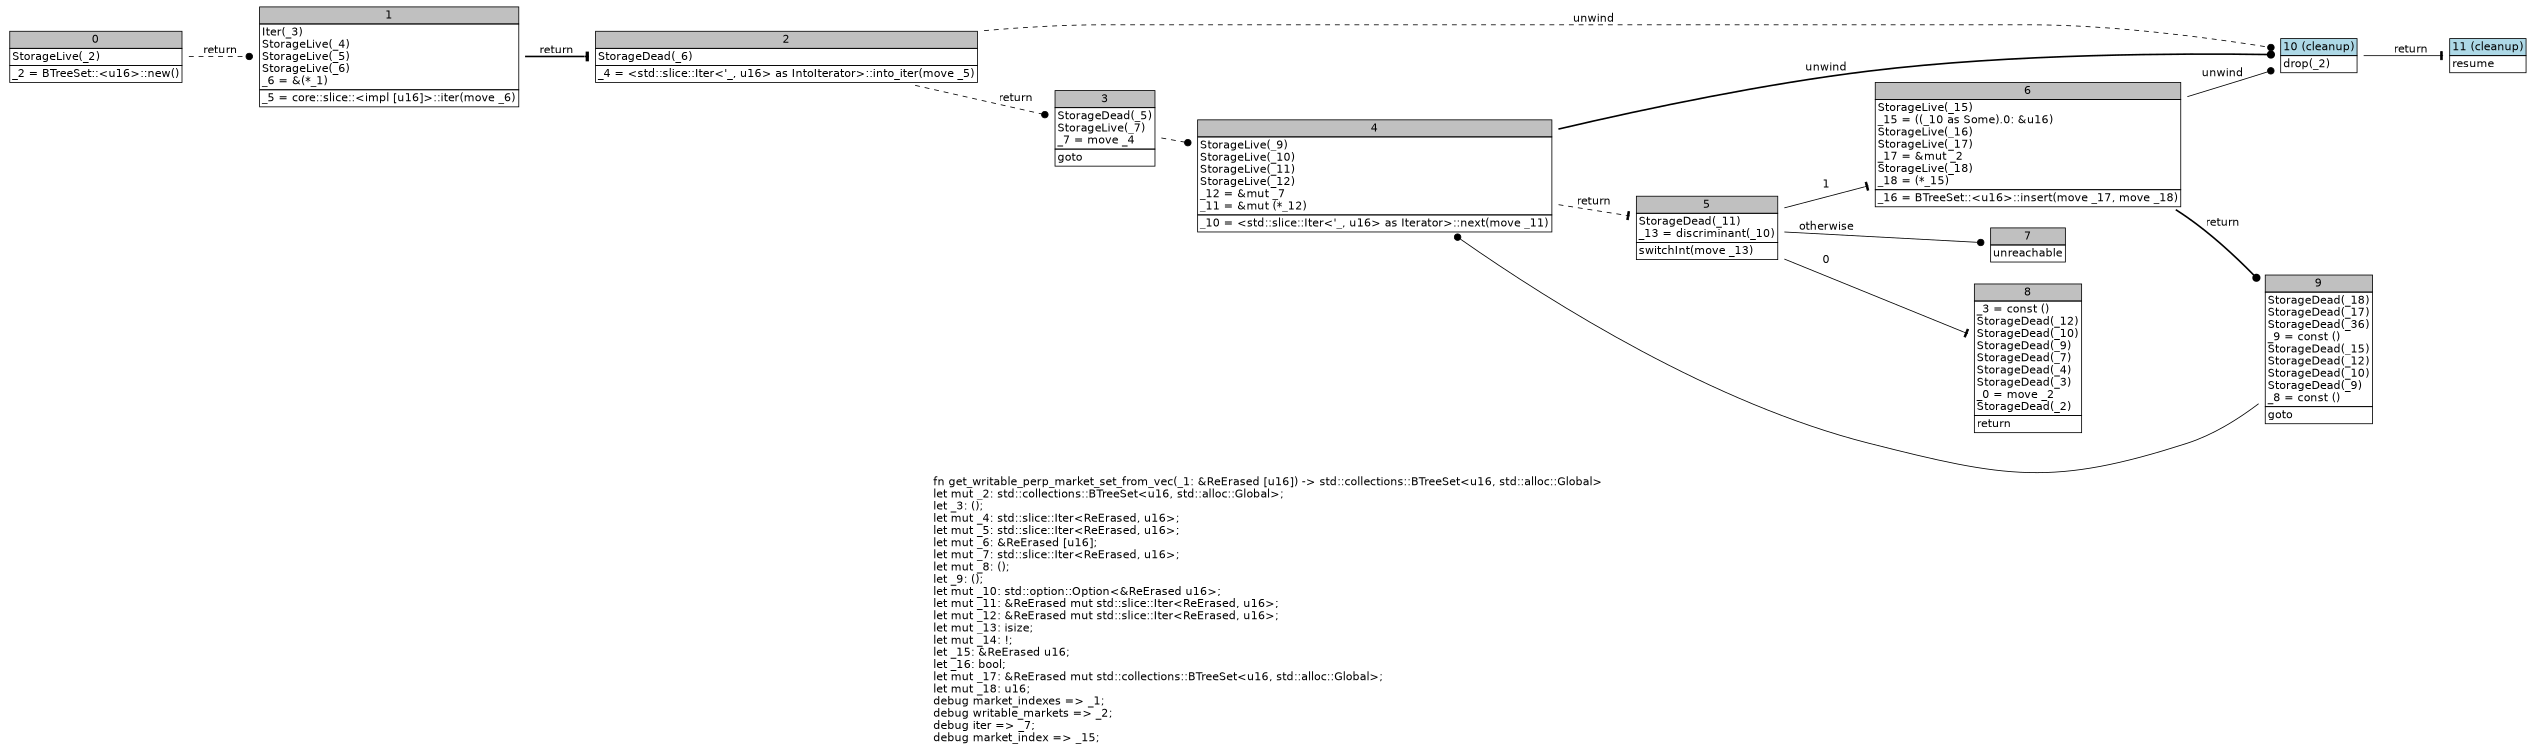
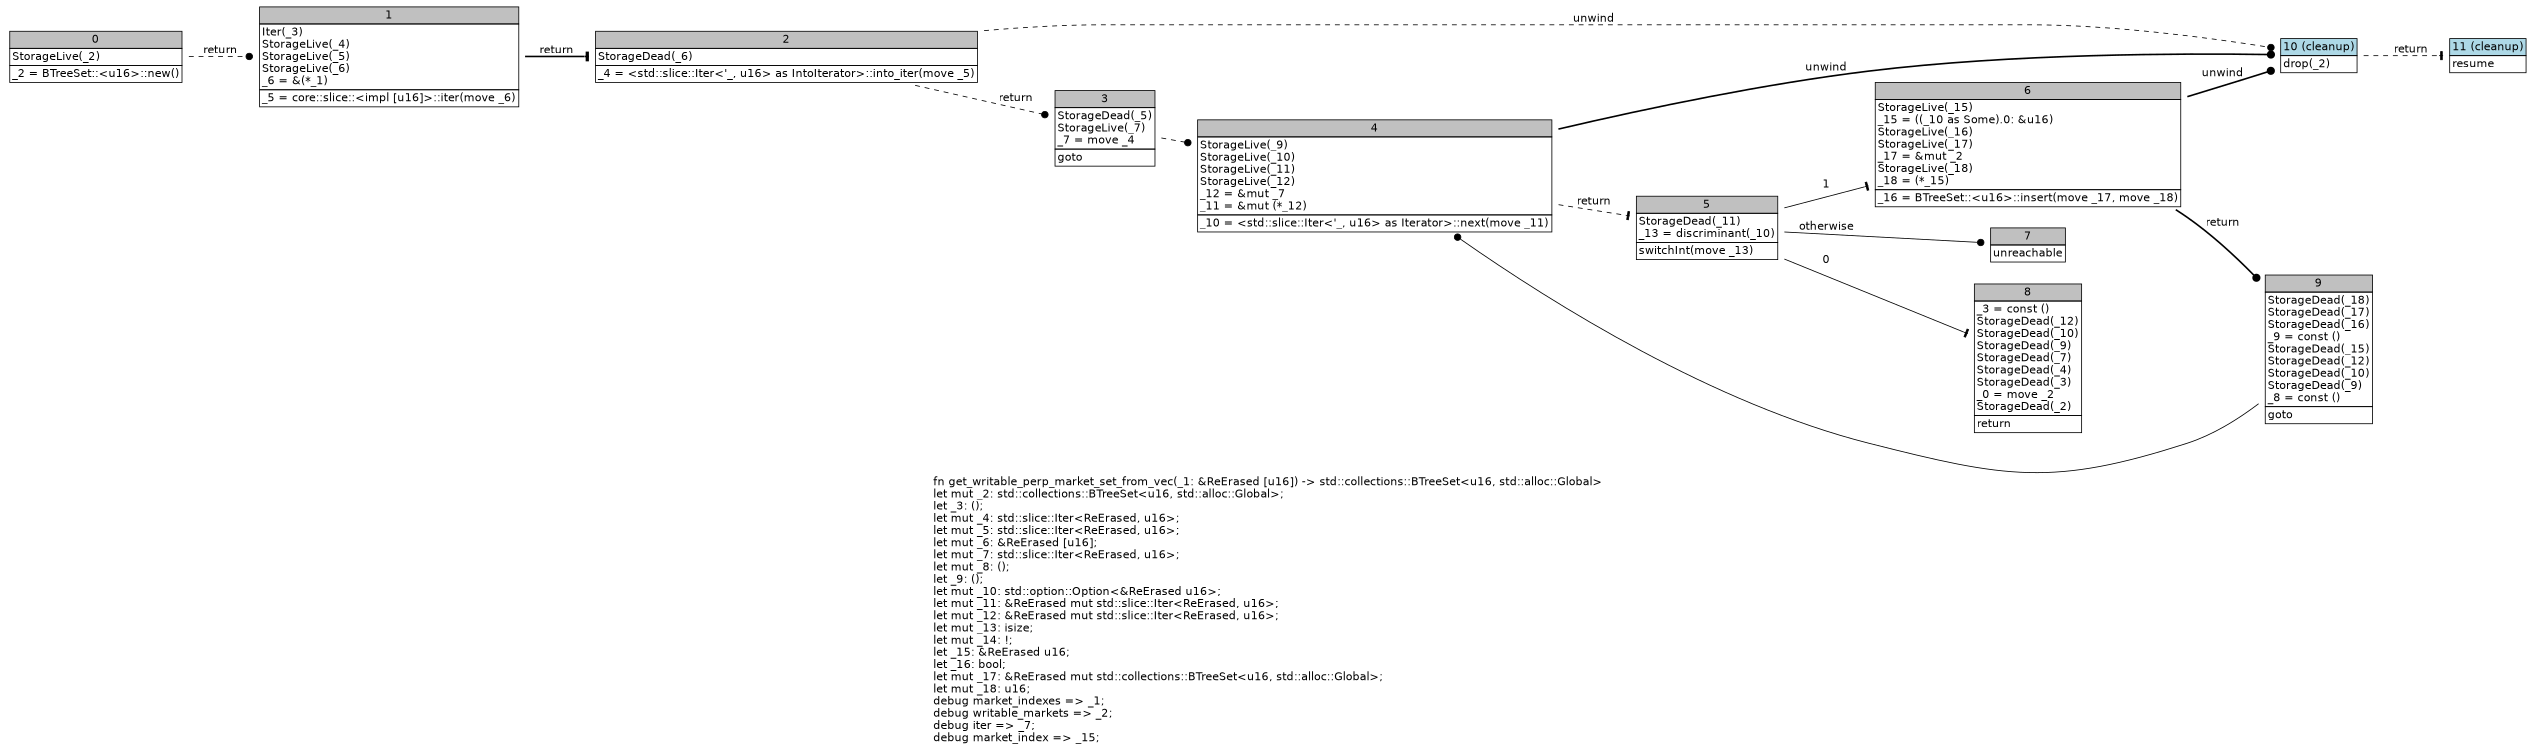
(2401, 56) -> (2401, 56)
(2228, 84) -> (2228, 84)
(2319, 325) -> (2319, 325)
